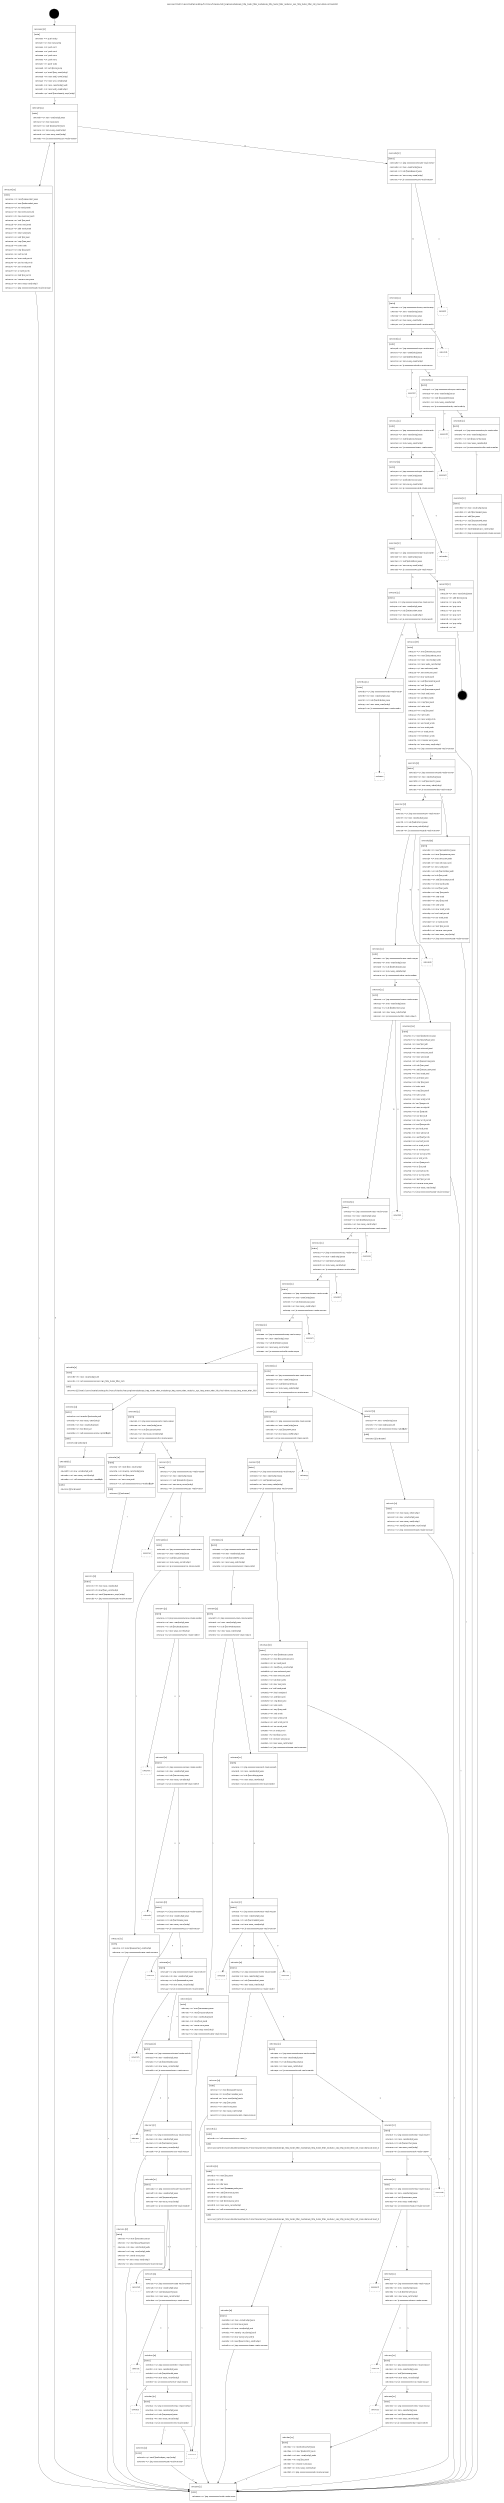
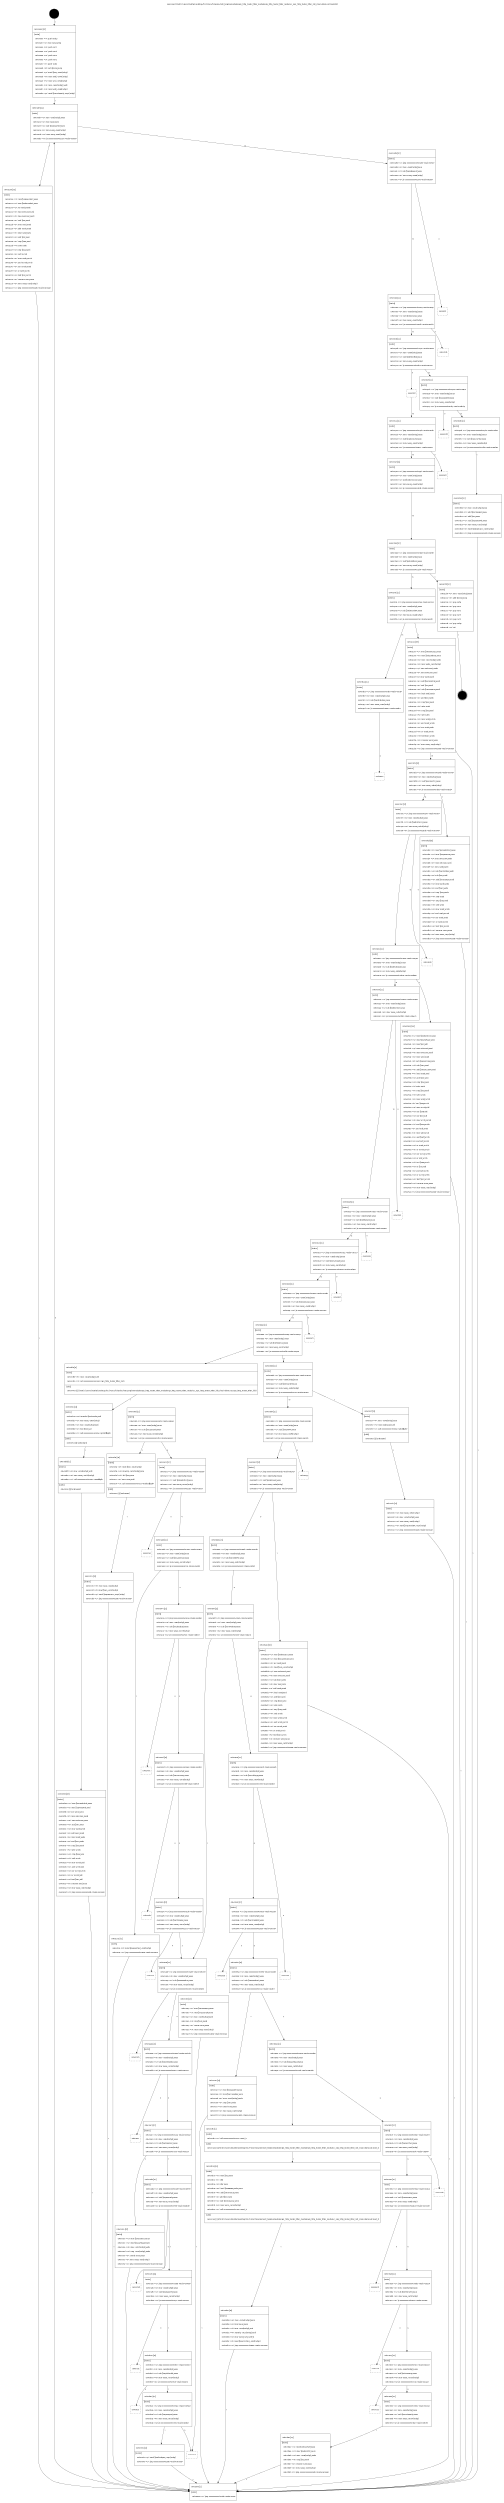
(443, 556) -> none
(212, 1816) -> (205, 1799)
none -> (81, 1843)
(275, 1951) -> (276, 1878)
